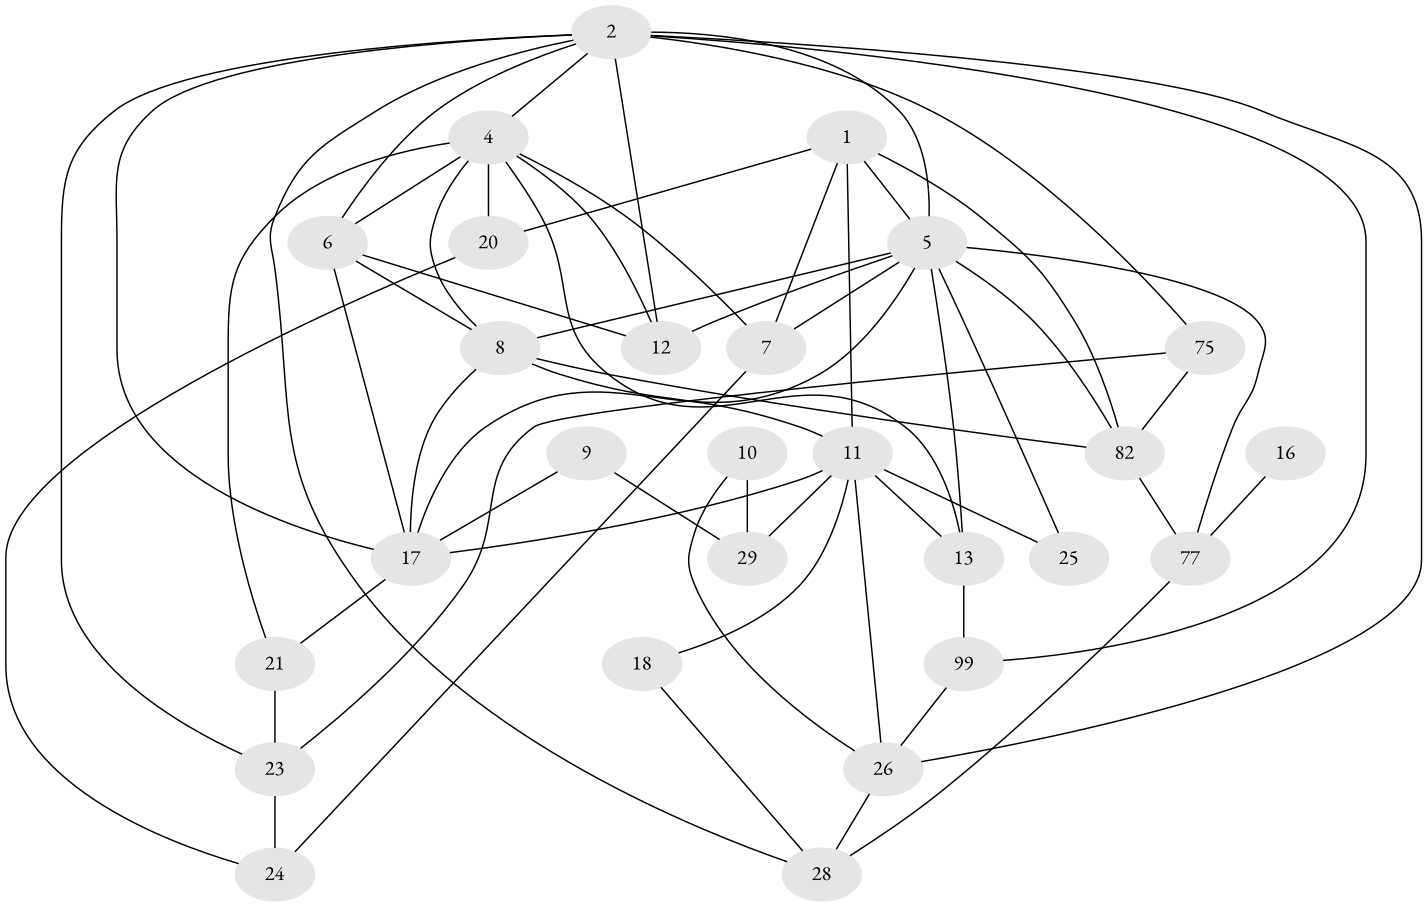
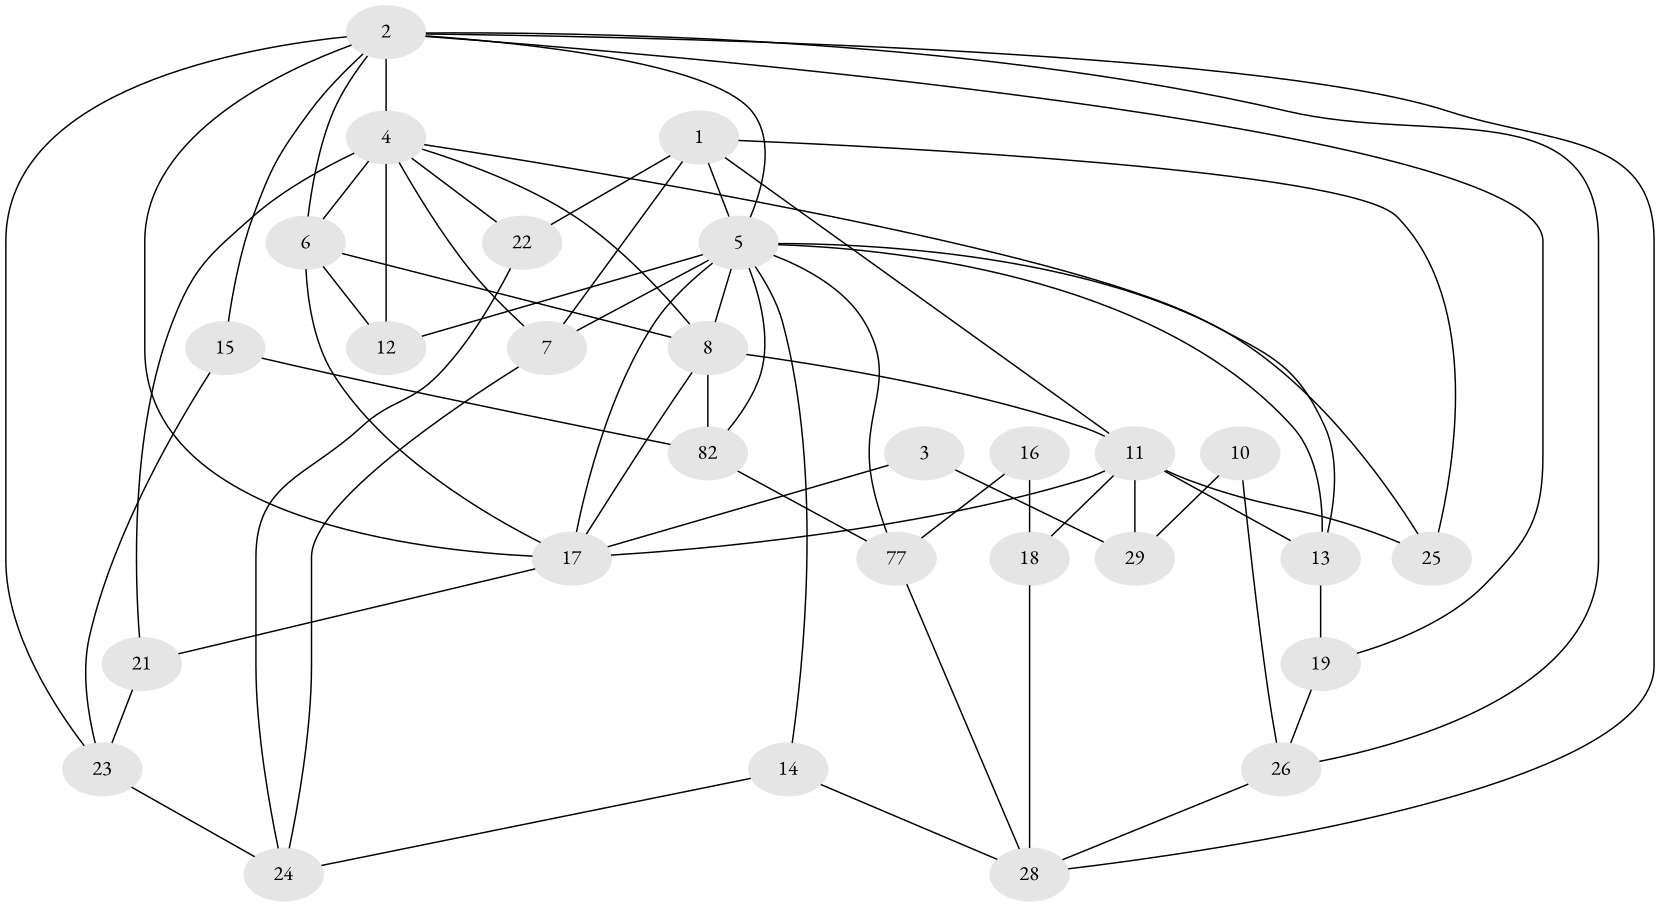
(635, 184) -> none
(488, 243) -> (522, 243)
(1038, 269) -> (1235, 177)
(1205, 348) -> (225, 348)
(586, 453) -> (924, 453)
none -> (1030, 517)
(868, 611) -> none
(964, 664) -> (1321, 664)
none -> (788, 769)
